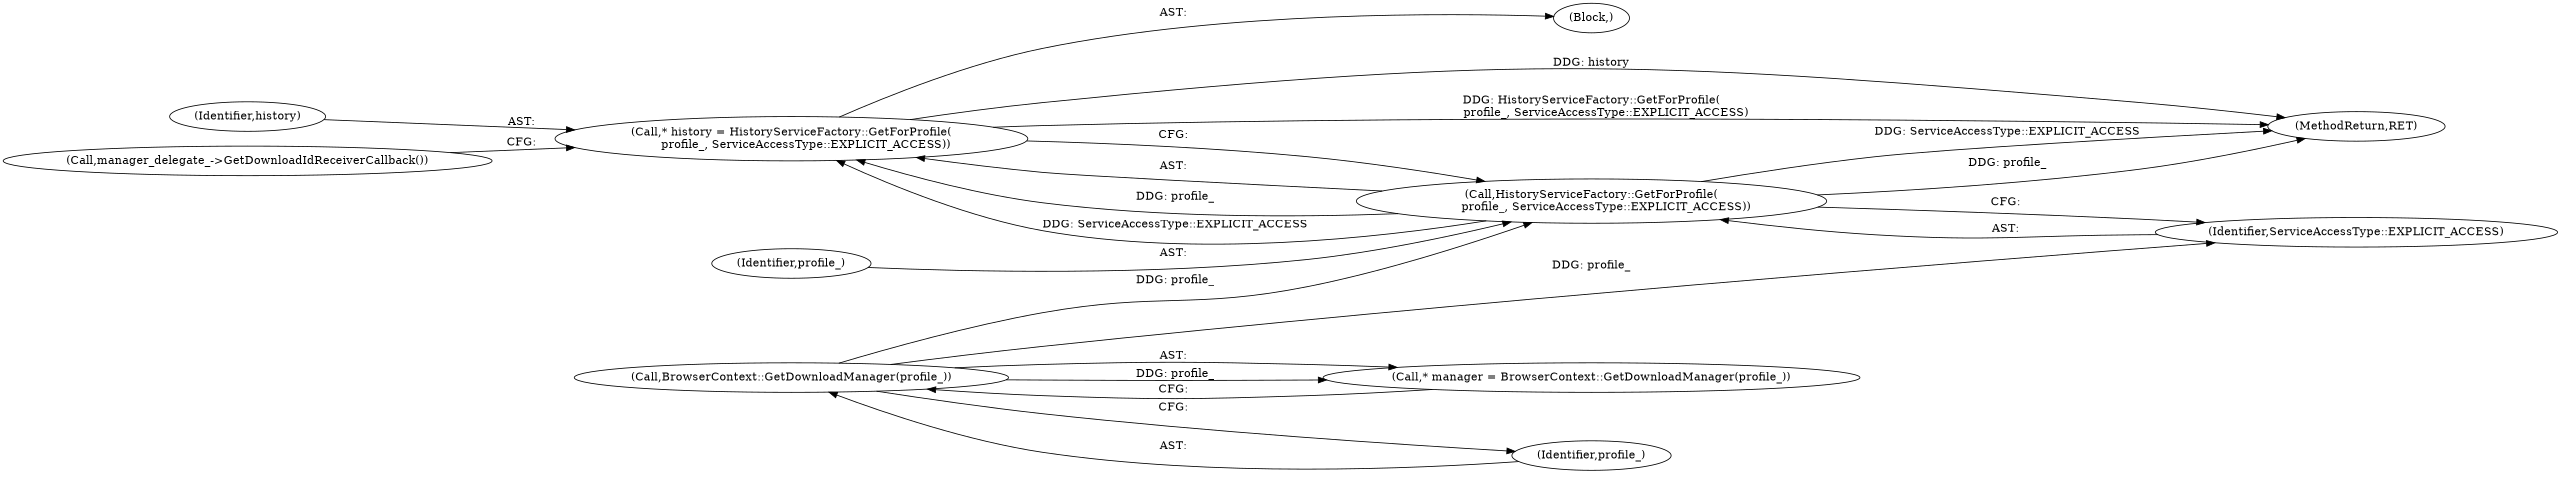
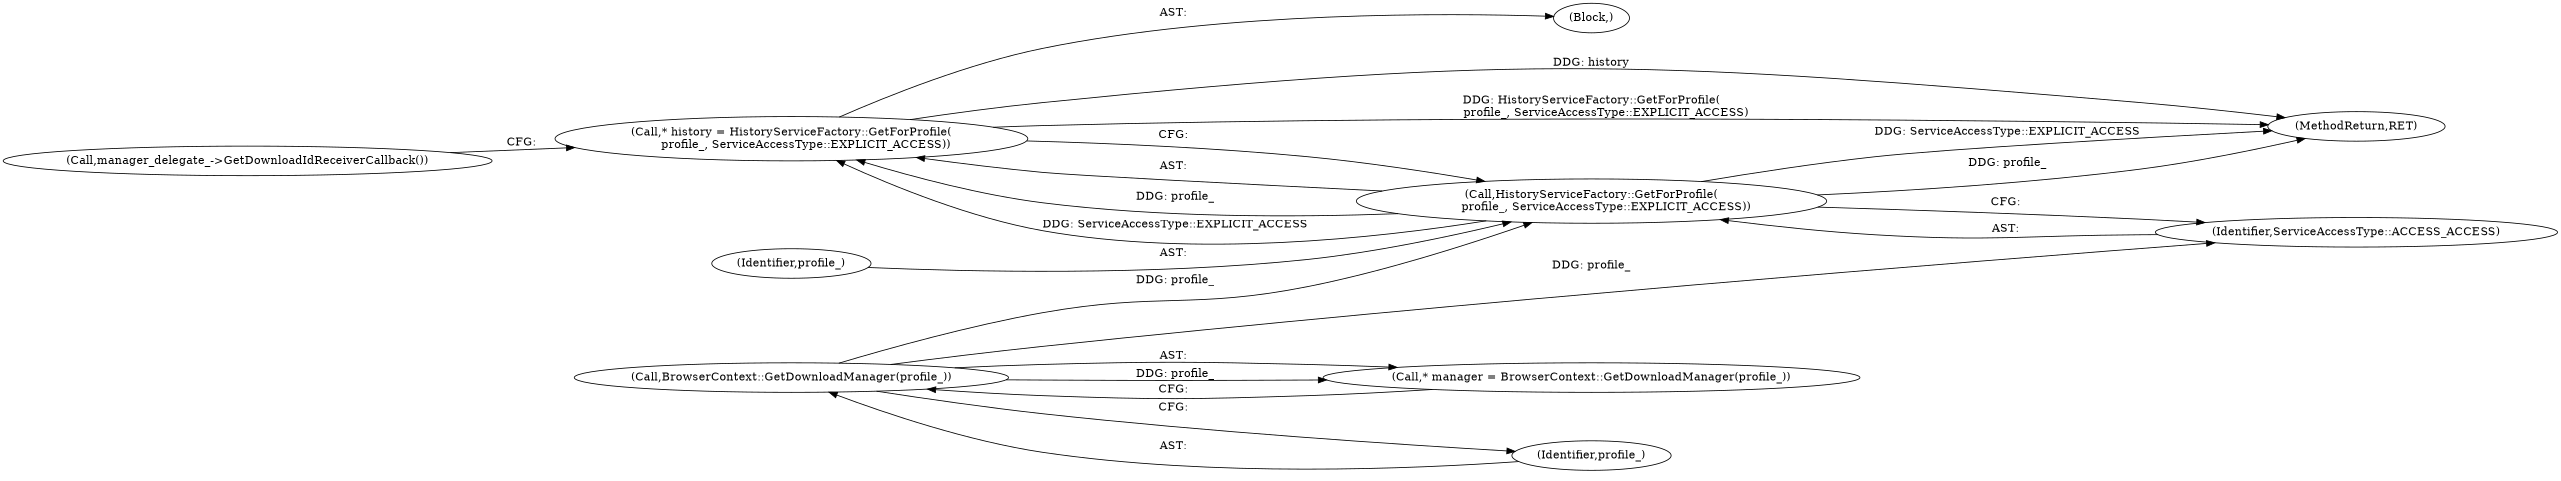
(248, 117) -> none
(2356, 232) -> (2356, 232)
